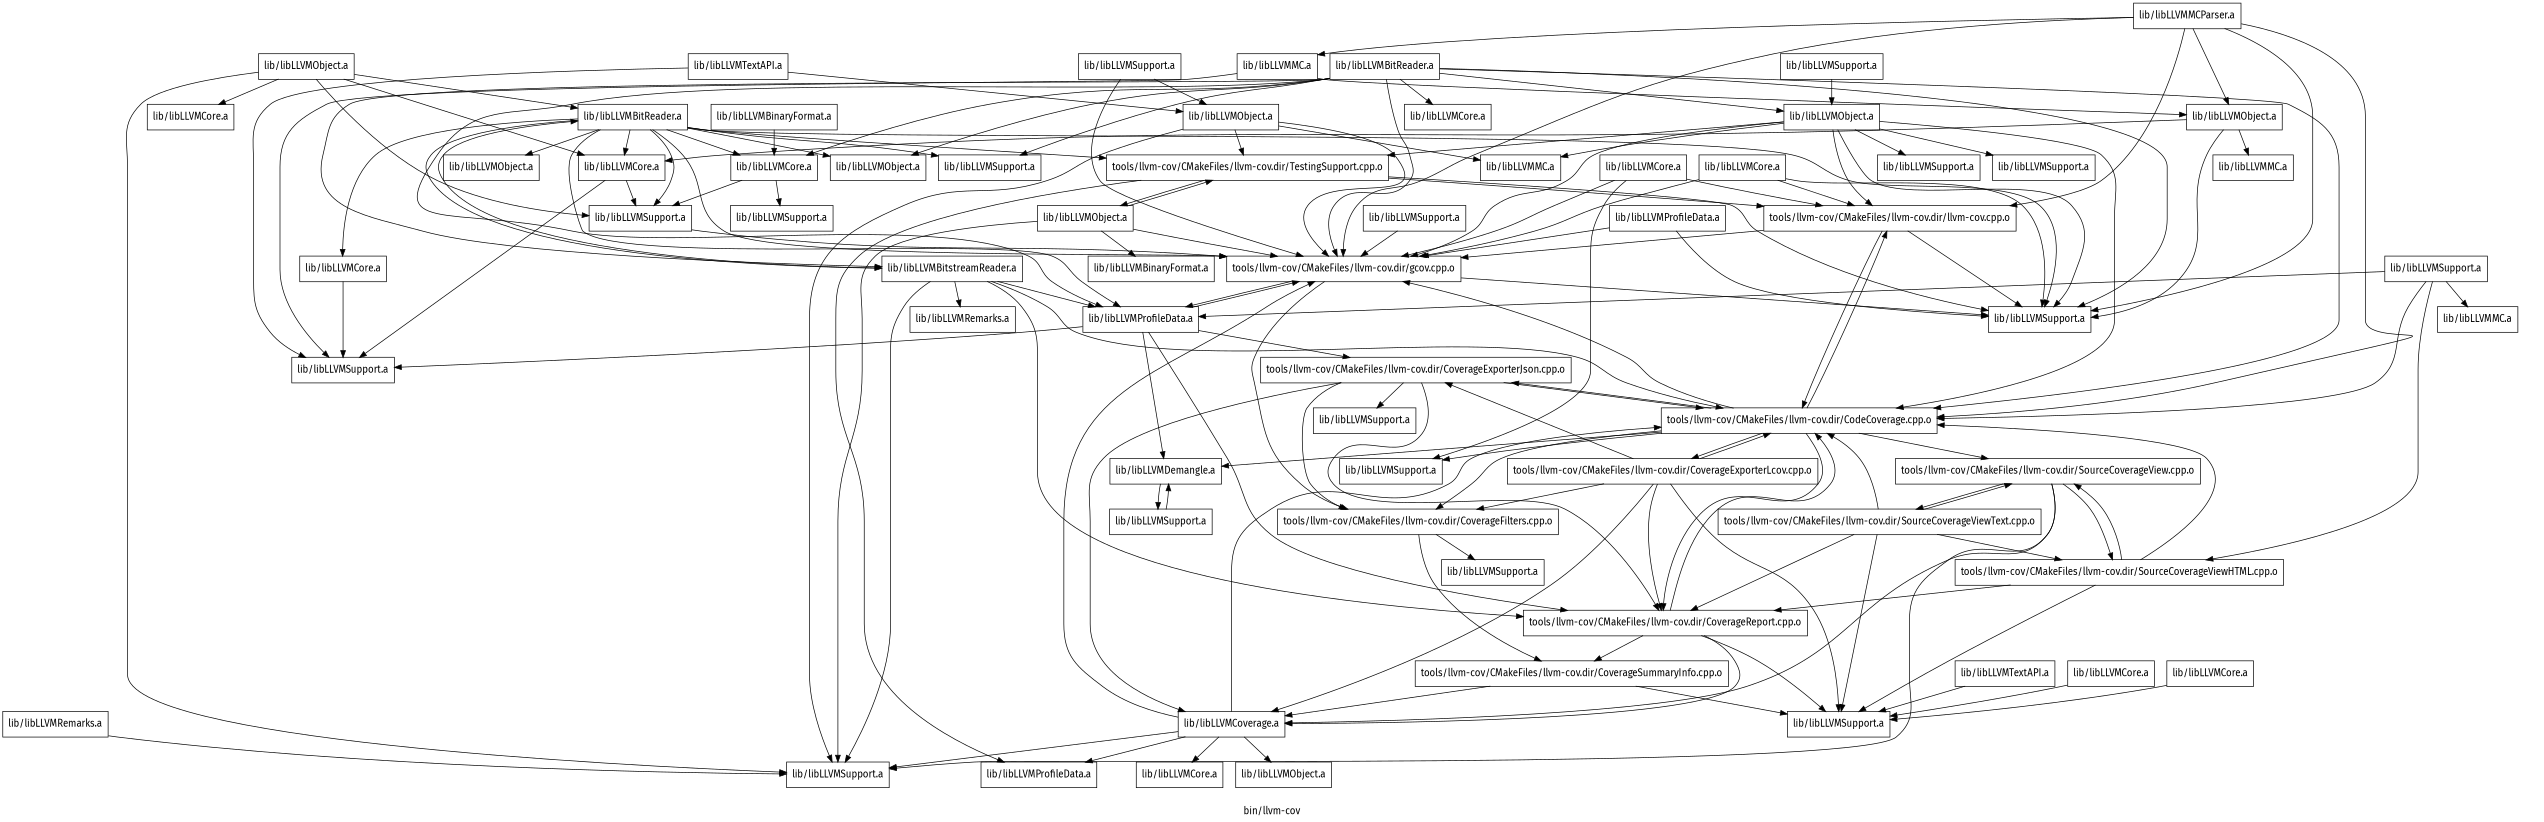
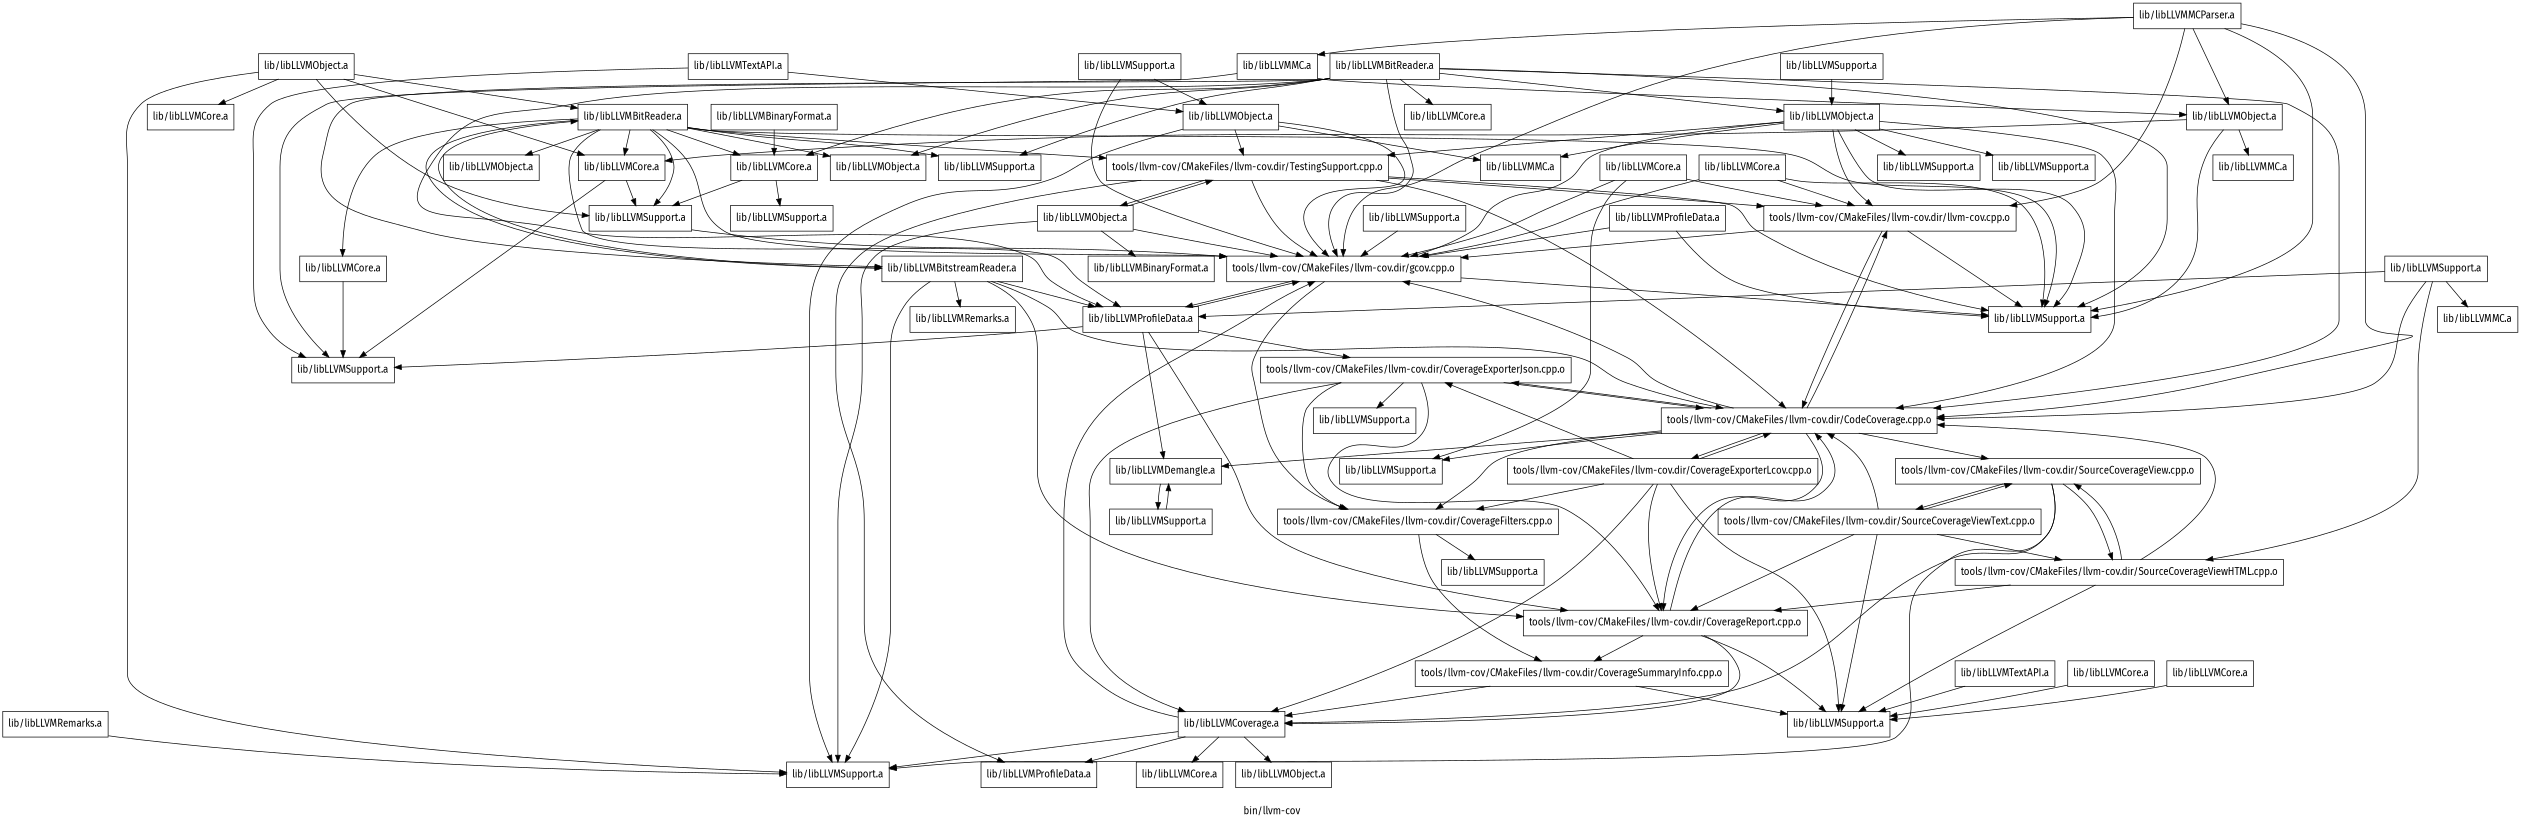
none -> (1274, 222)
(1330, 492) -> (1582, 260)
